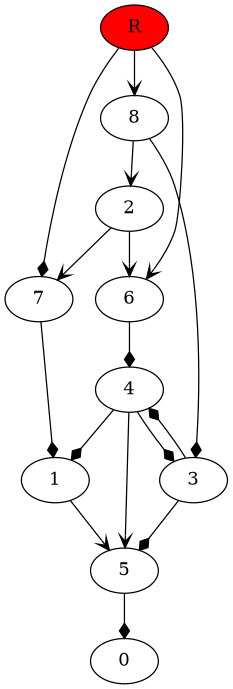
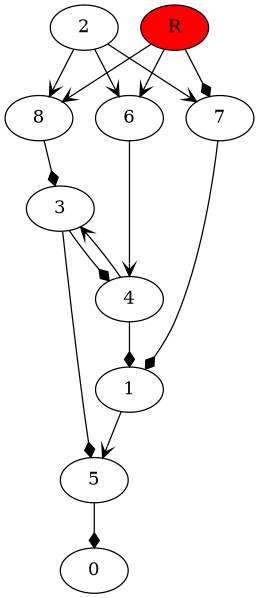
(132, 157) -> (64, 67)
(129, 337) -> (129, 202)
(150, 431) -> (105, 256)
(127, 474) -> none
